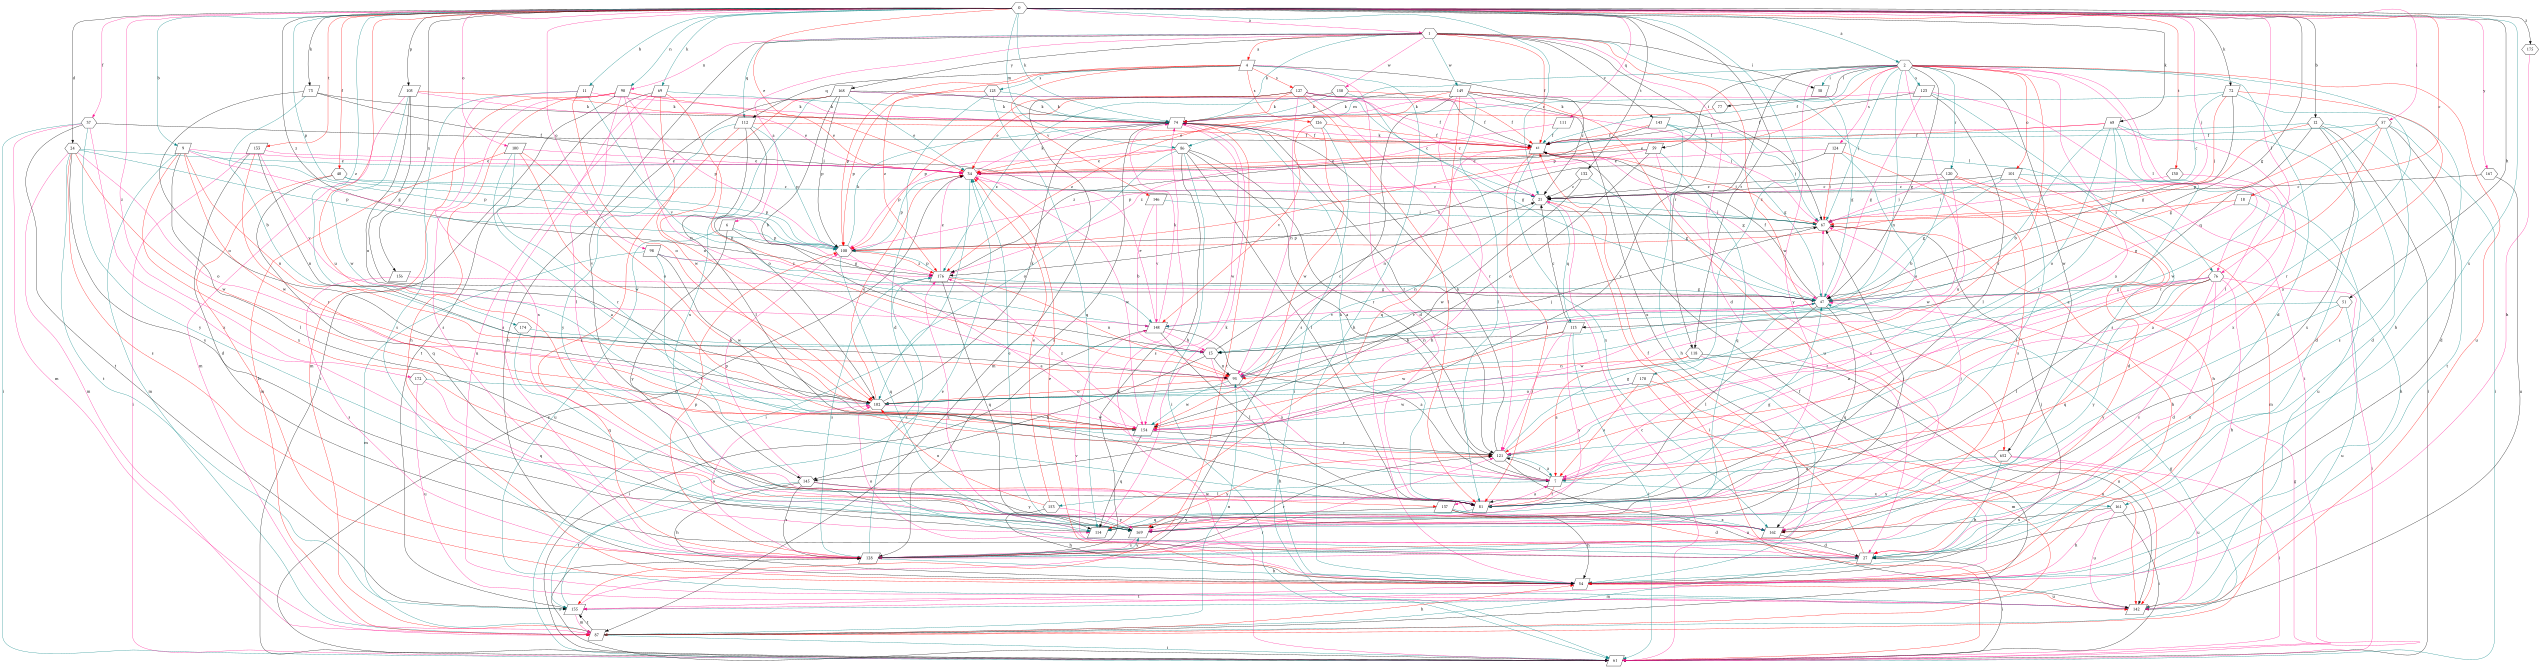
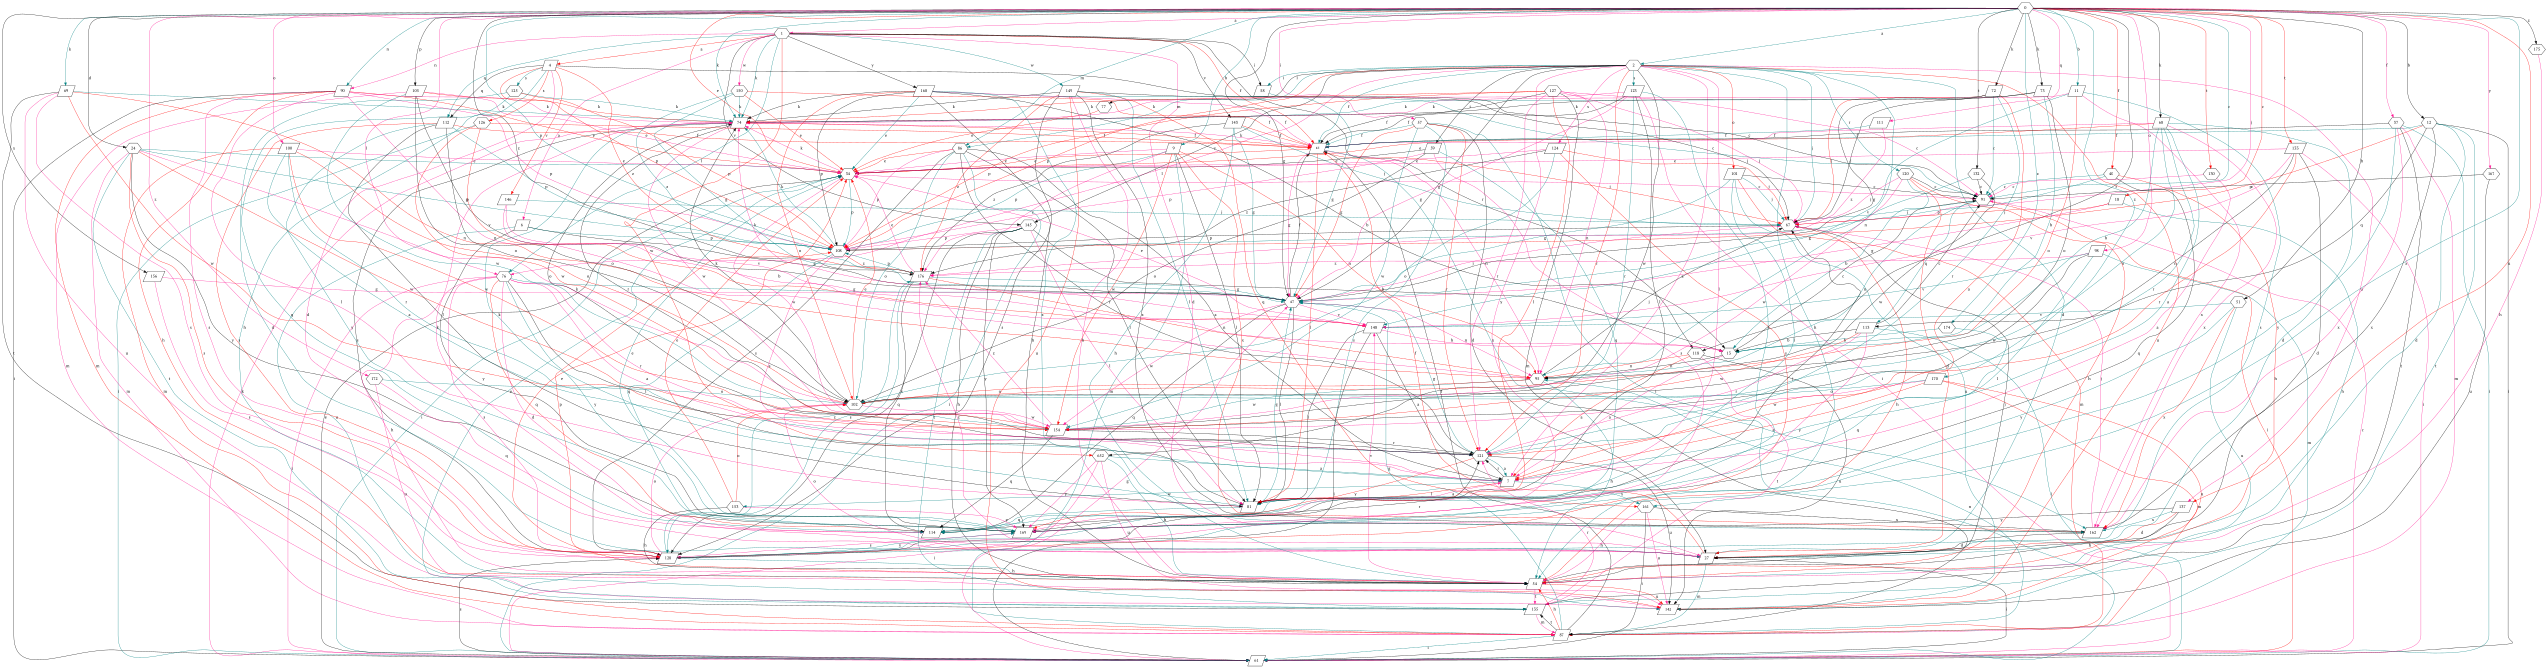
(1271, 77) -> none
(1540, 200) -> (1983, 200)
none -> (1620, 302)
(1345, 367) -> (1310, 381)
(1023, 422) -> (1391, 292)
(1077, 564) -> none
